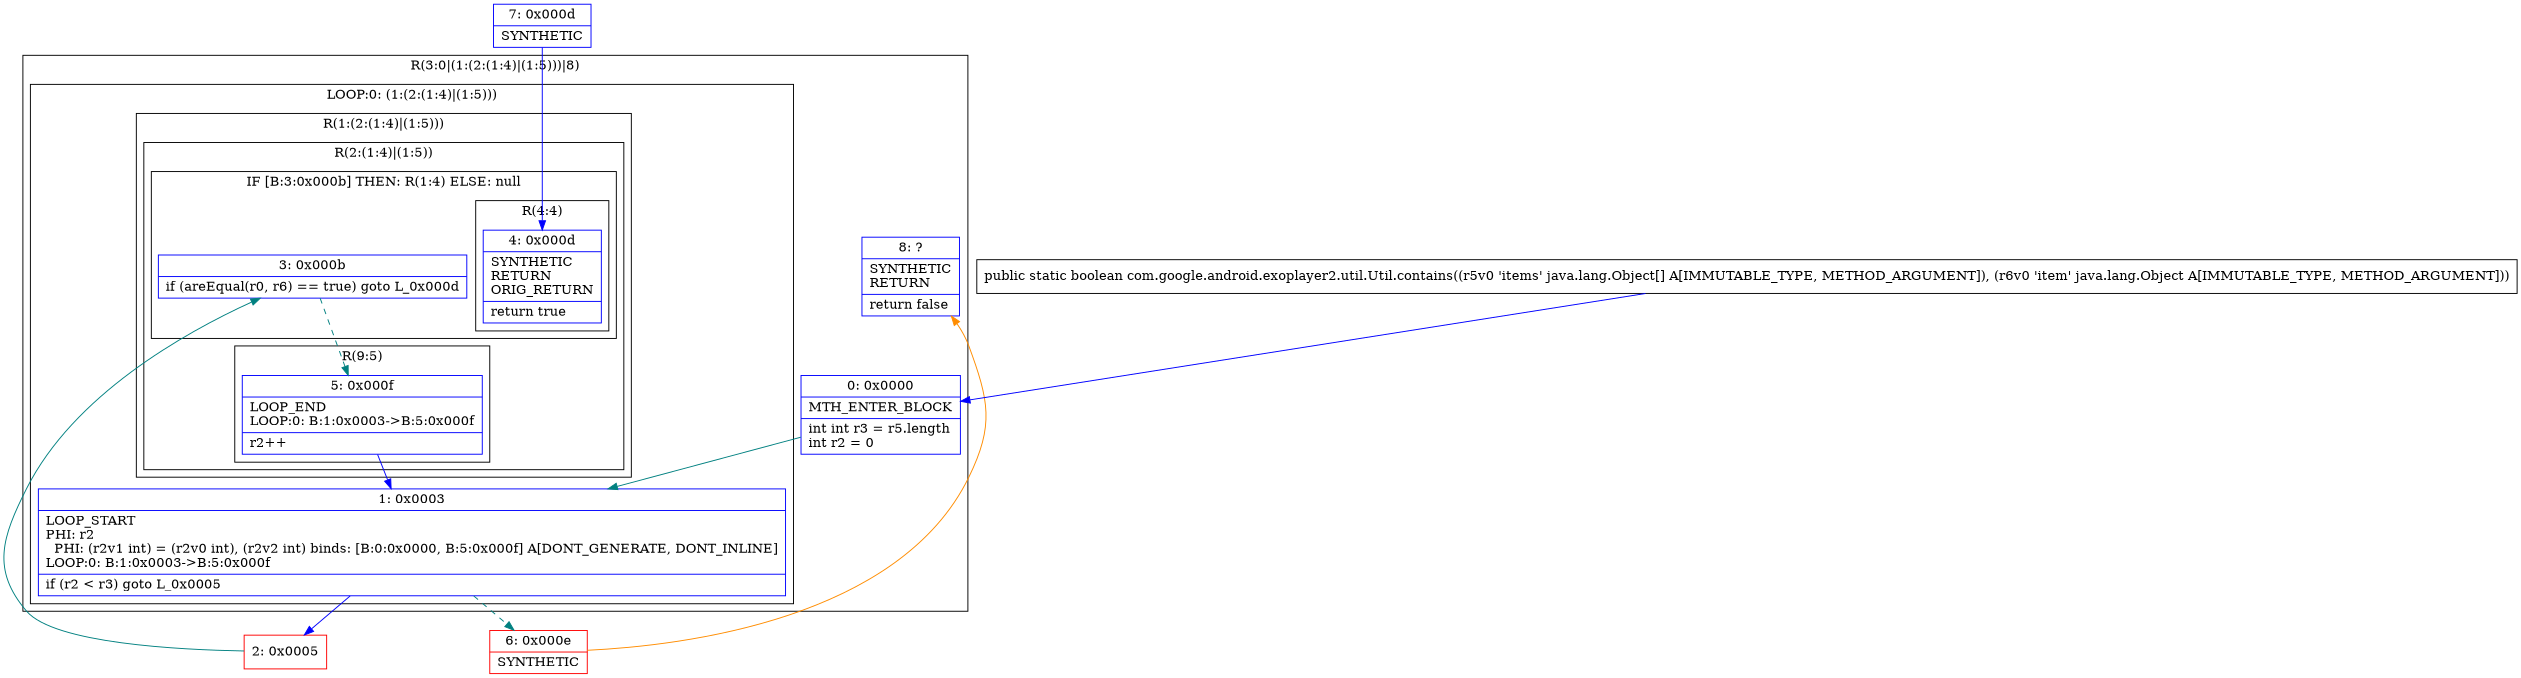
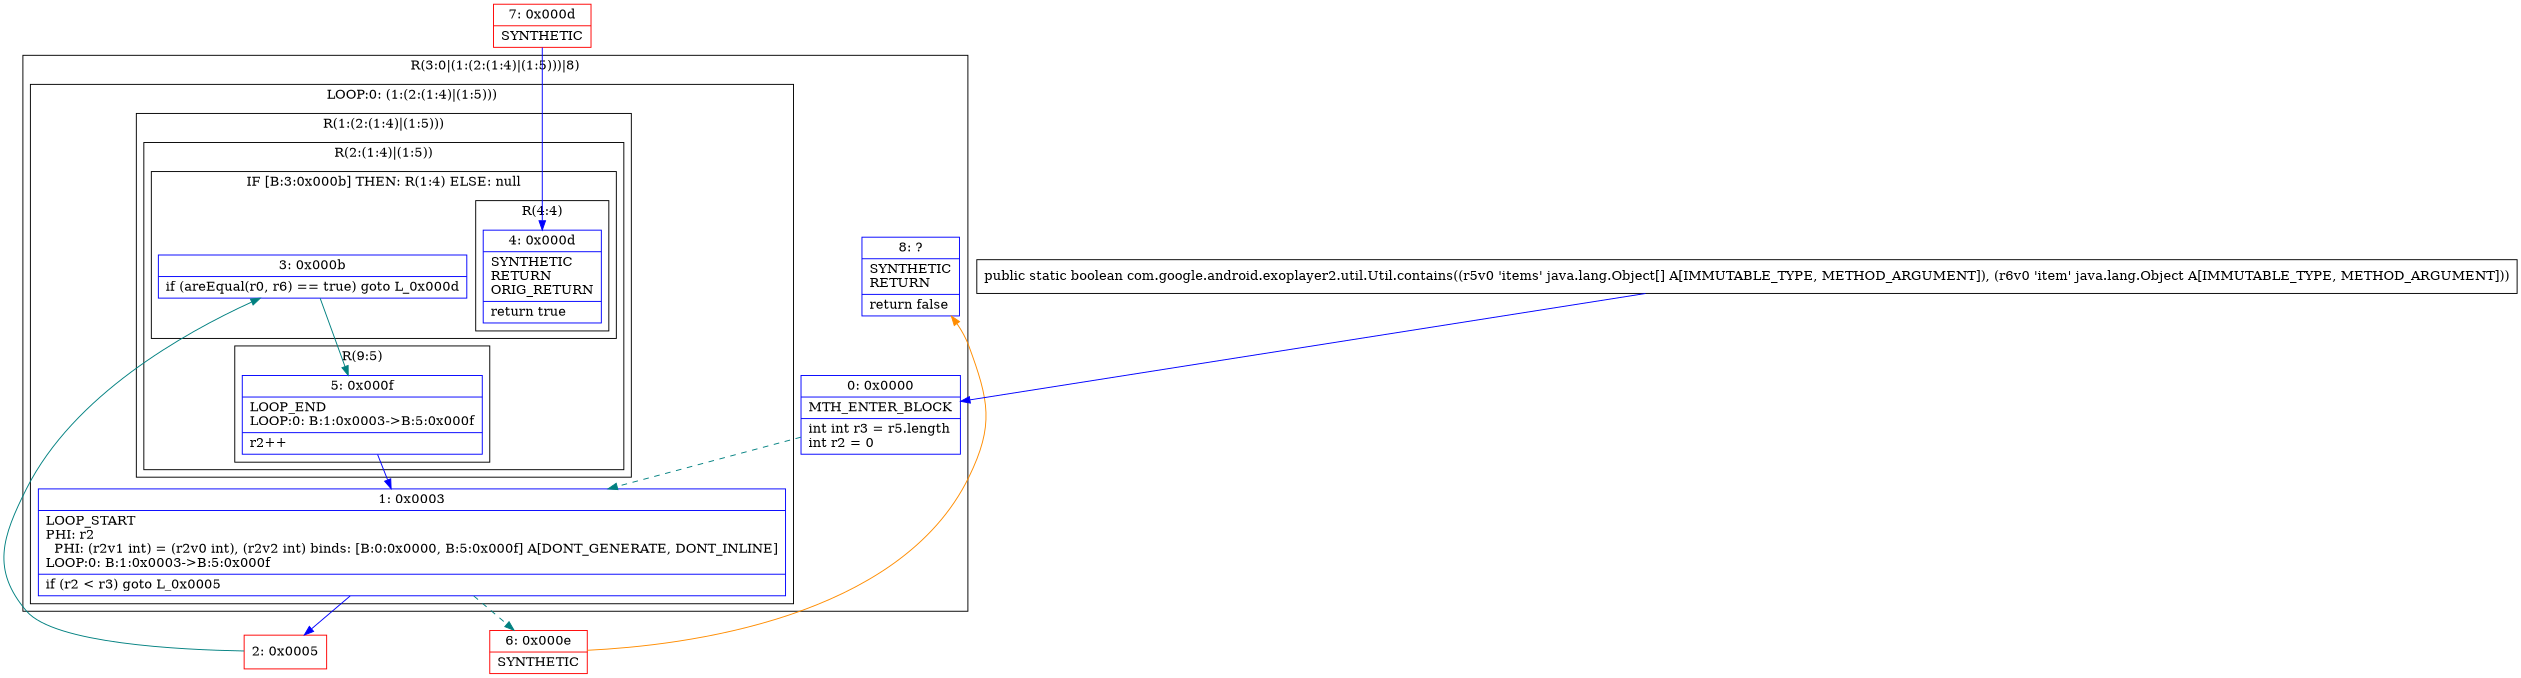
(542, 26) -> (542, 26)
(333, 332) -> (333, 332)
(709, 462) -> (709, 462)
